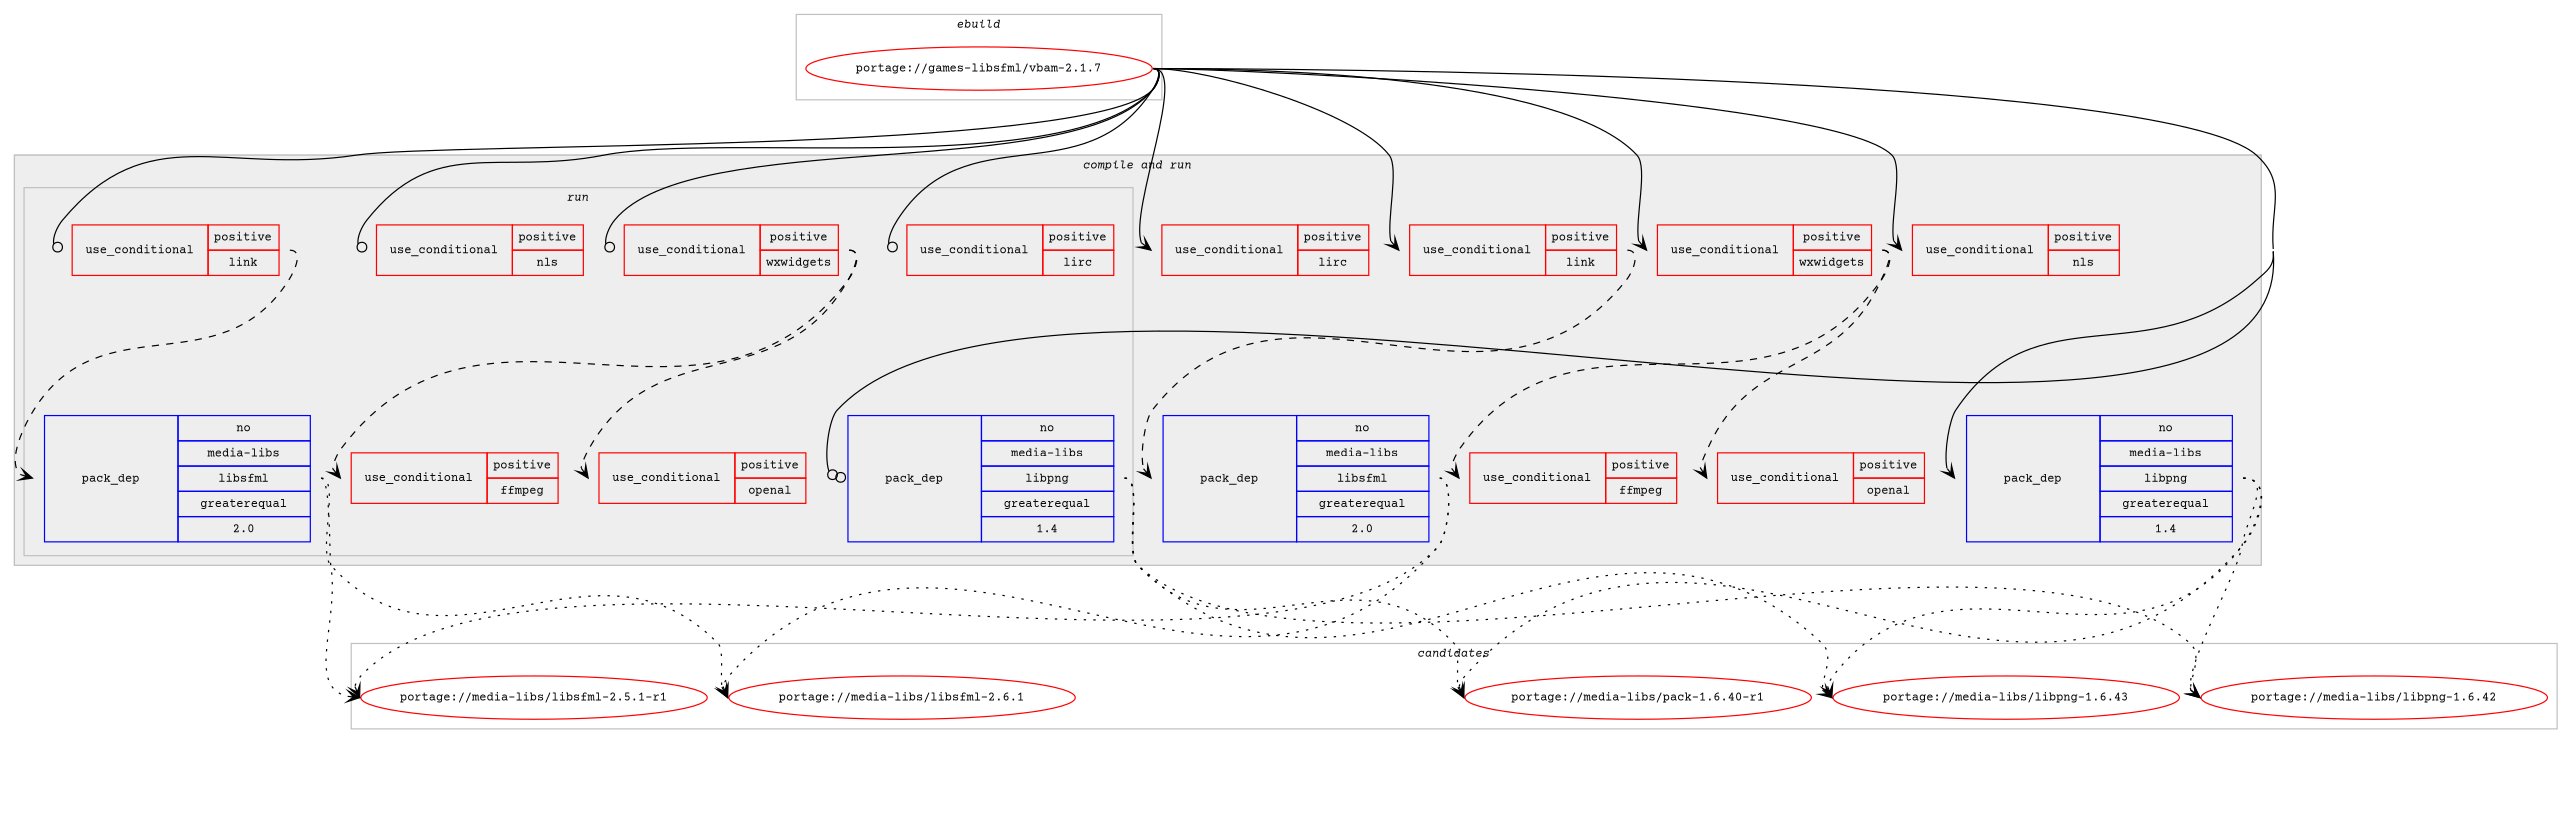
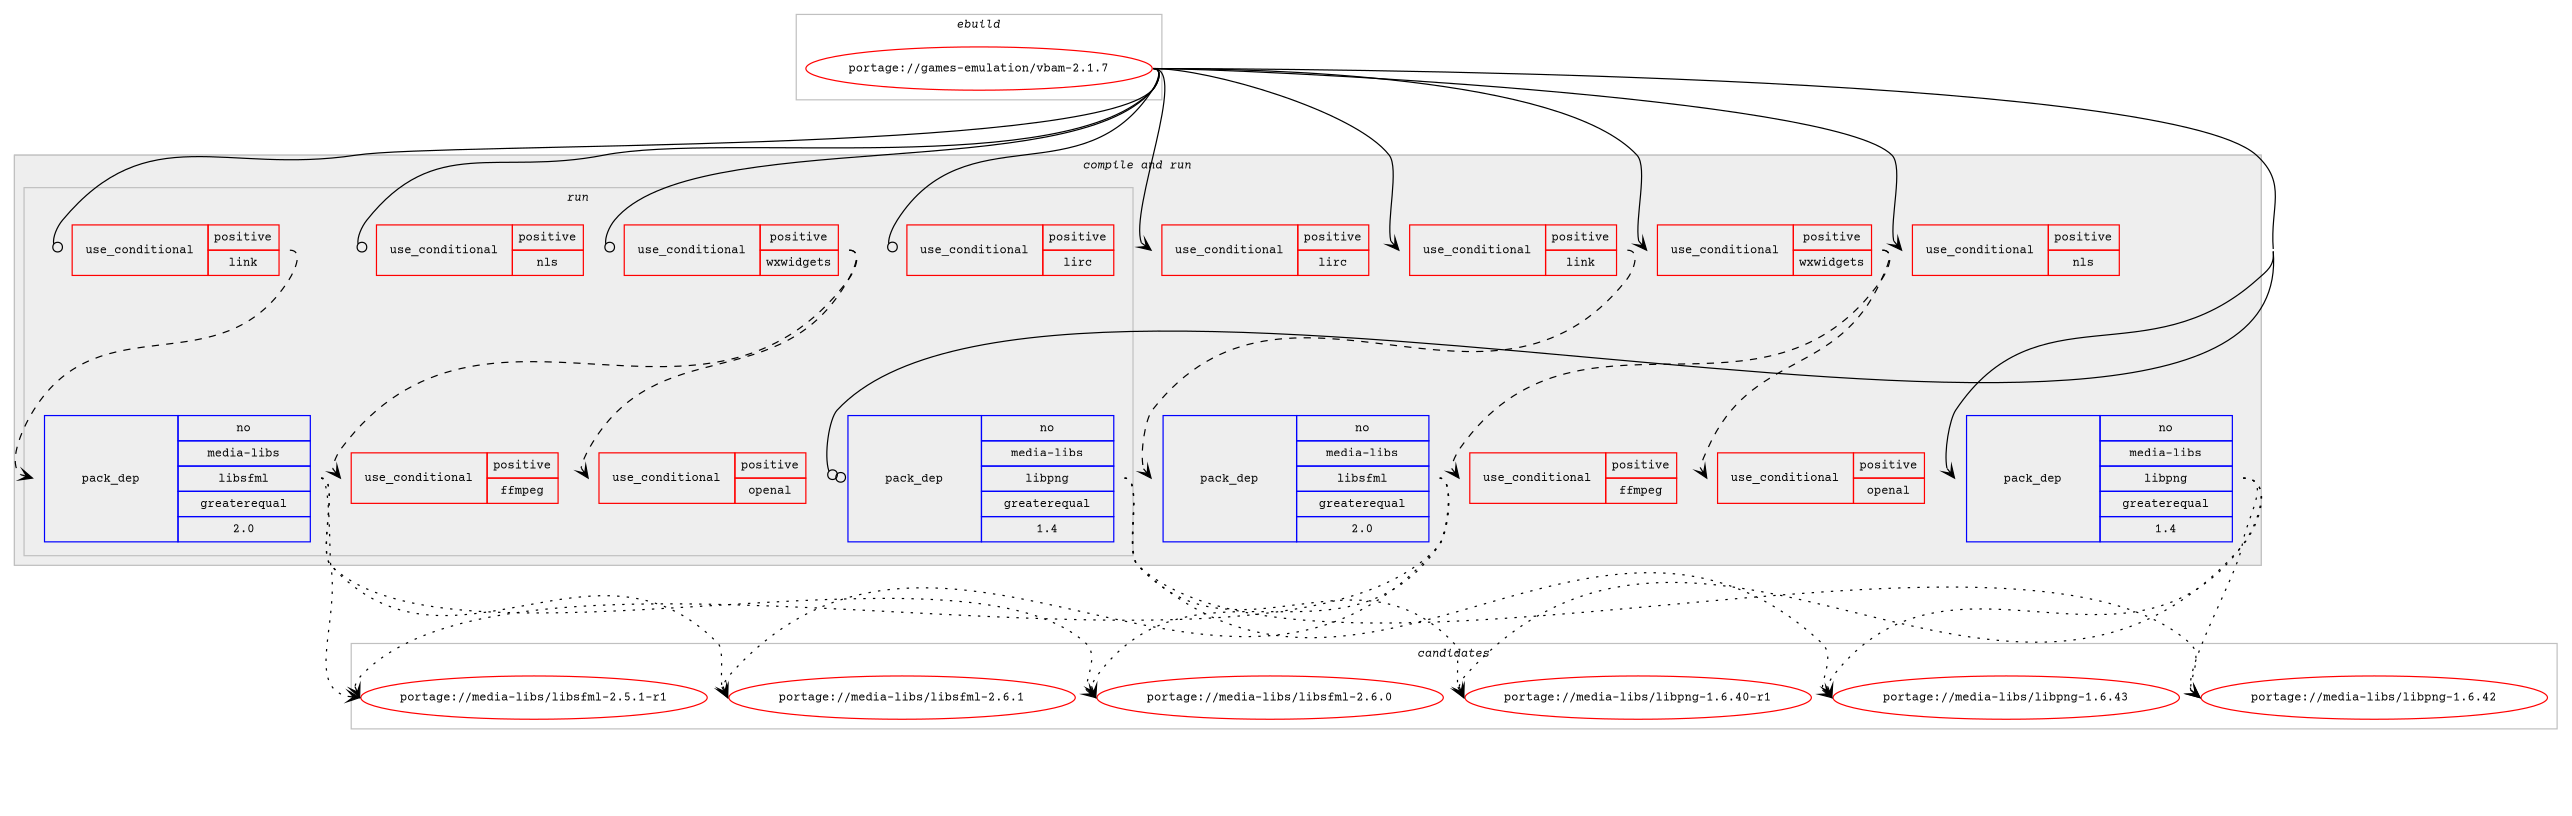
(979, 69) -> (979, 69)
none -> (1270, 698)
(1638, 698) -> (1638, 698)
